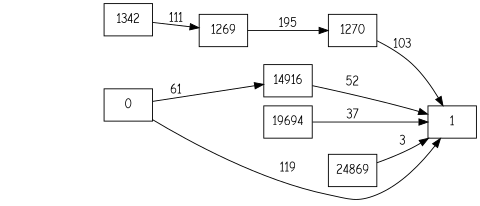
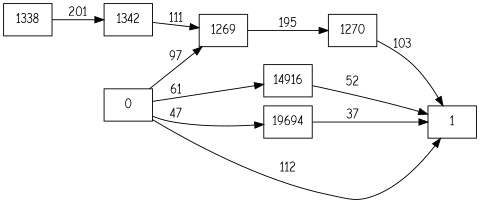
none -> (28, 20)
none -> (172, 71)
none -> (203, 125)
(288, 168) -> (288, 168)
(353, 170) -> none
